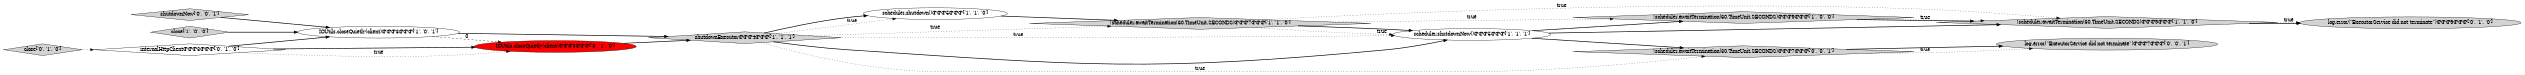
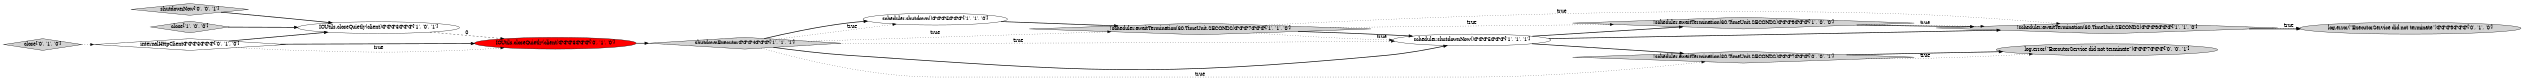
(561, 35) -> none
